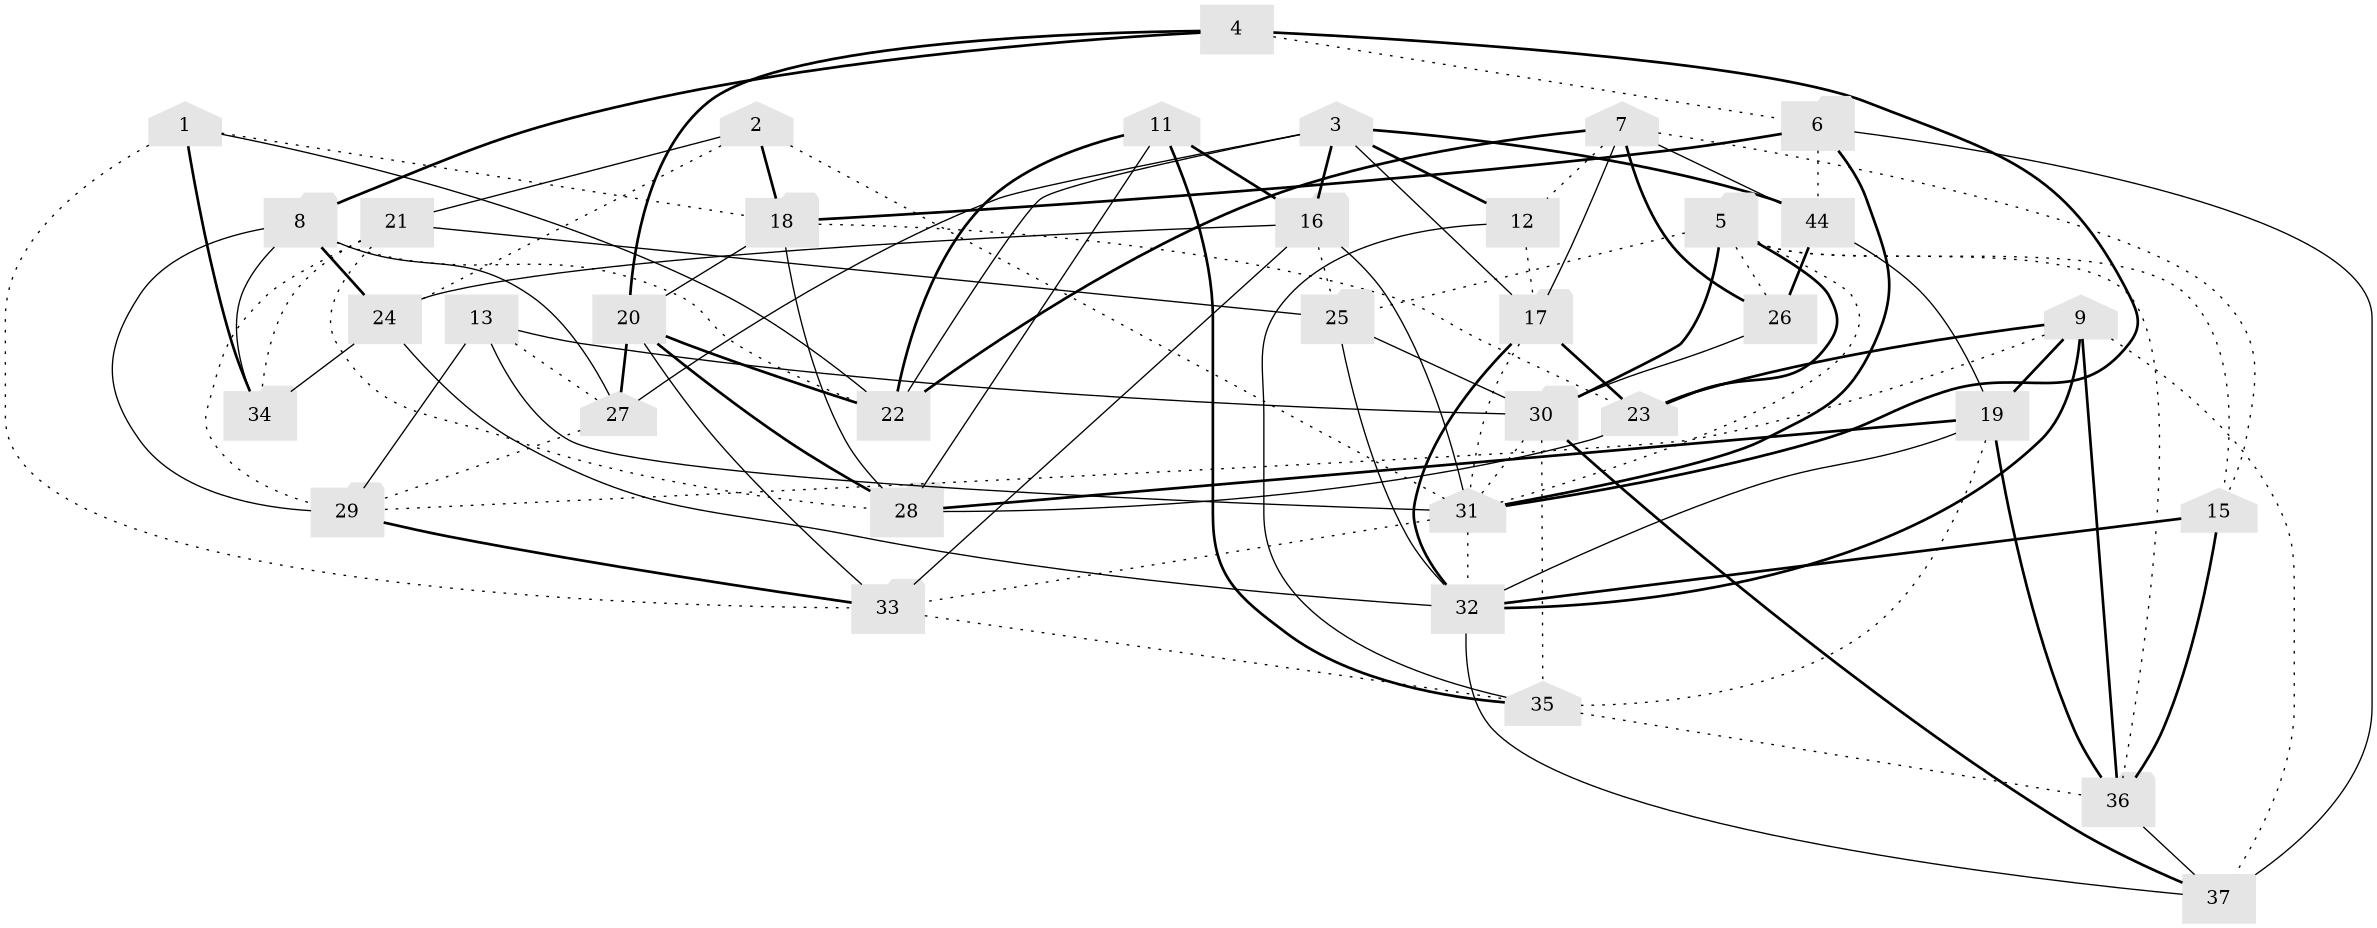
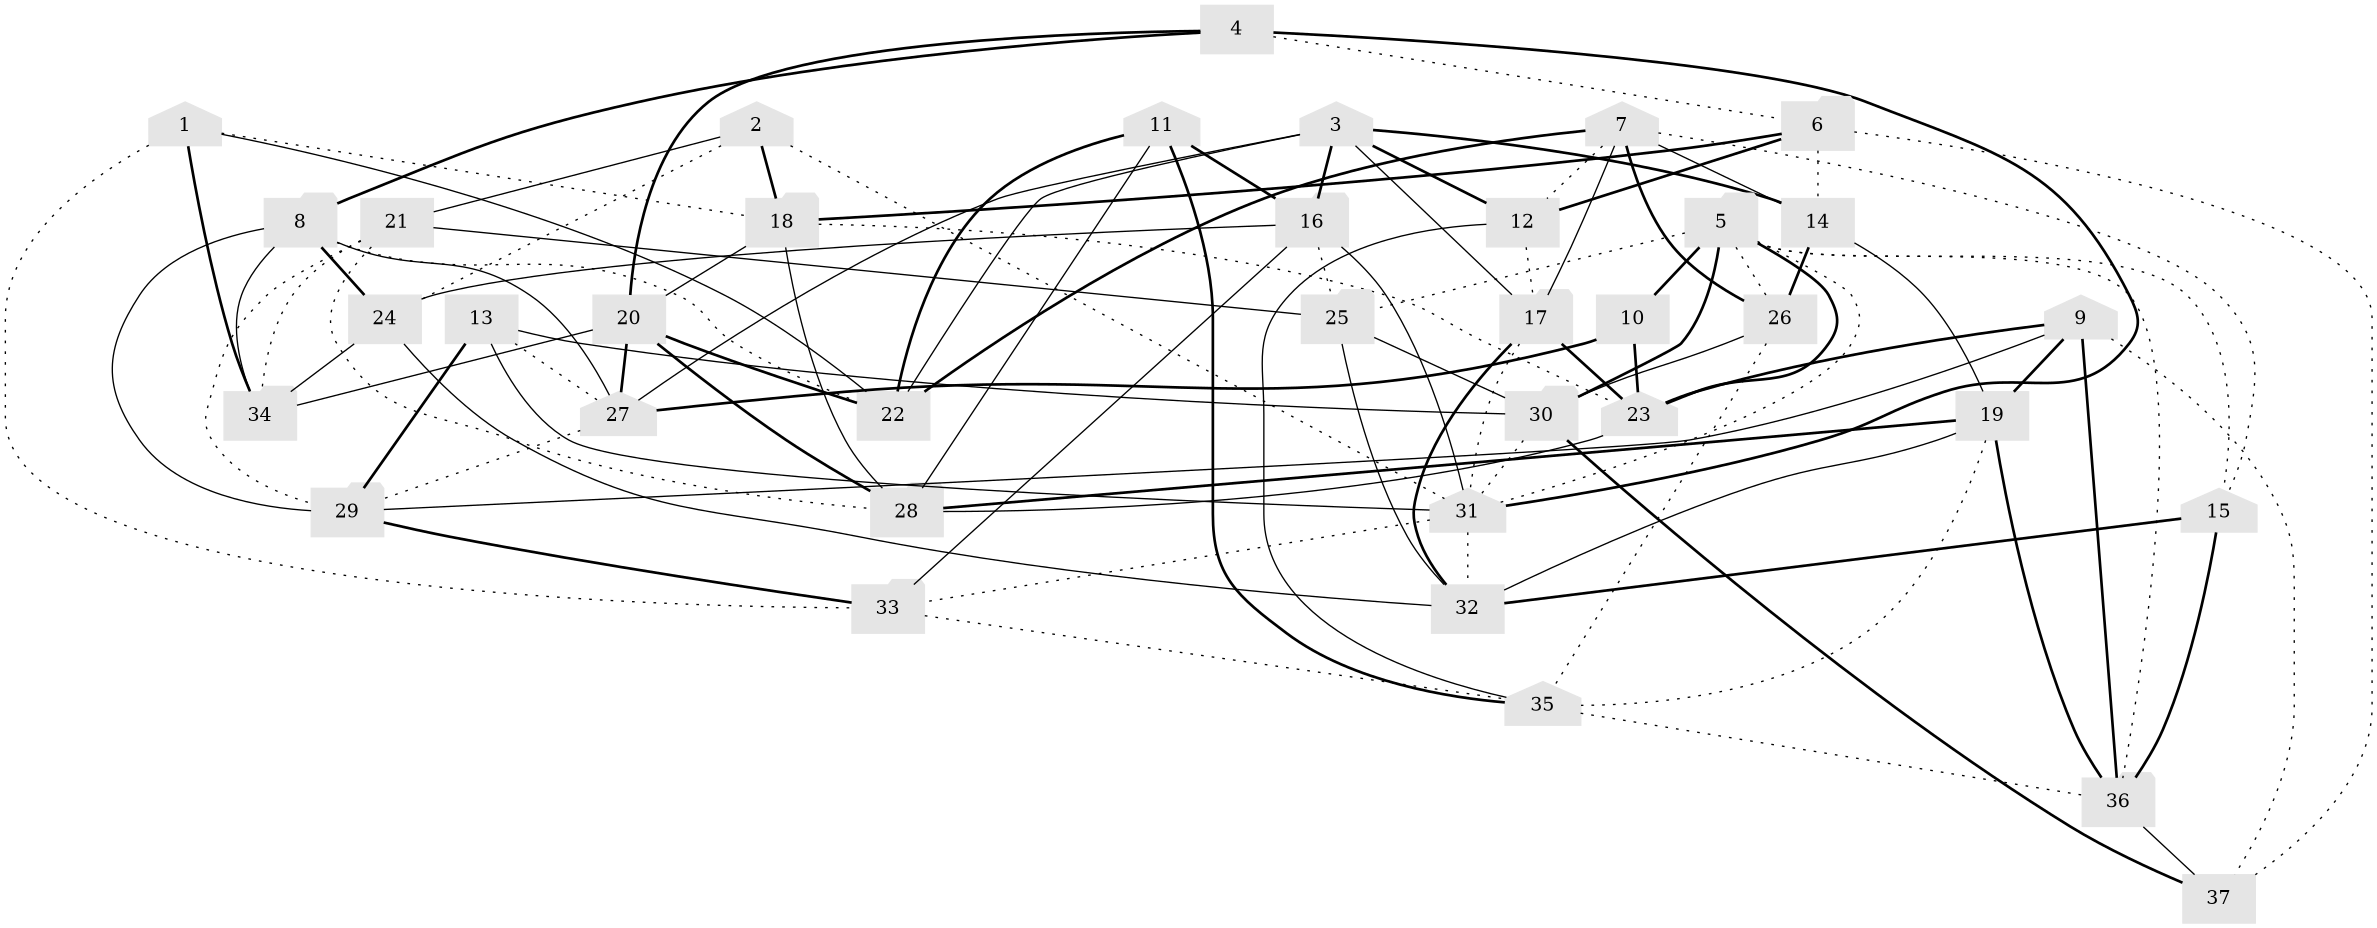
(1818, 223) -> (1818, 223)
none -> (1633, 319)
(2372, 333) -> (2372, 333)
(412, 419) -> (412, 419)
(1790, 426) -> (1654, 180)
(734, 459) -> (467, 362)
(1222, 469) -> (1222, 469)
(1857, 548) -> none
(1542, 561) -> (1666, 506)
(1778, 836) -> none
